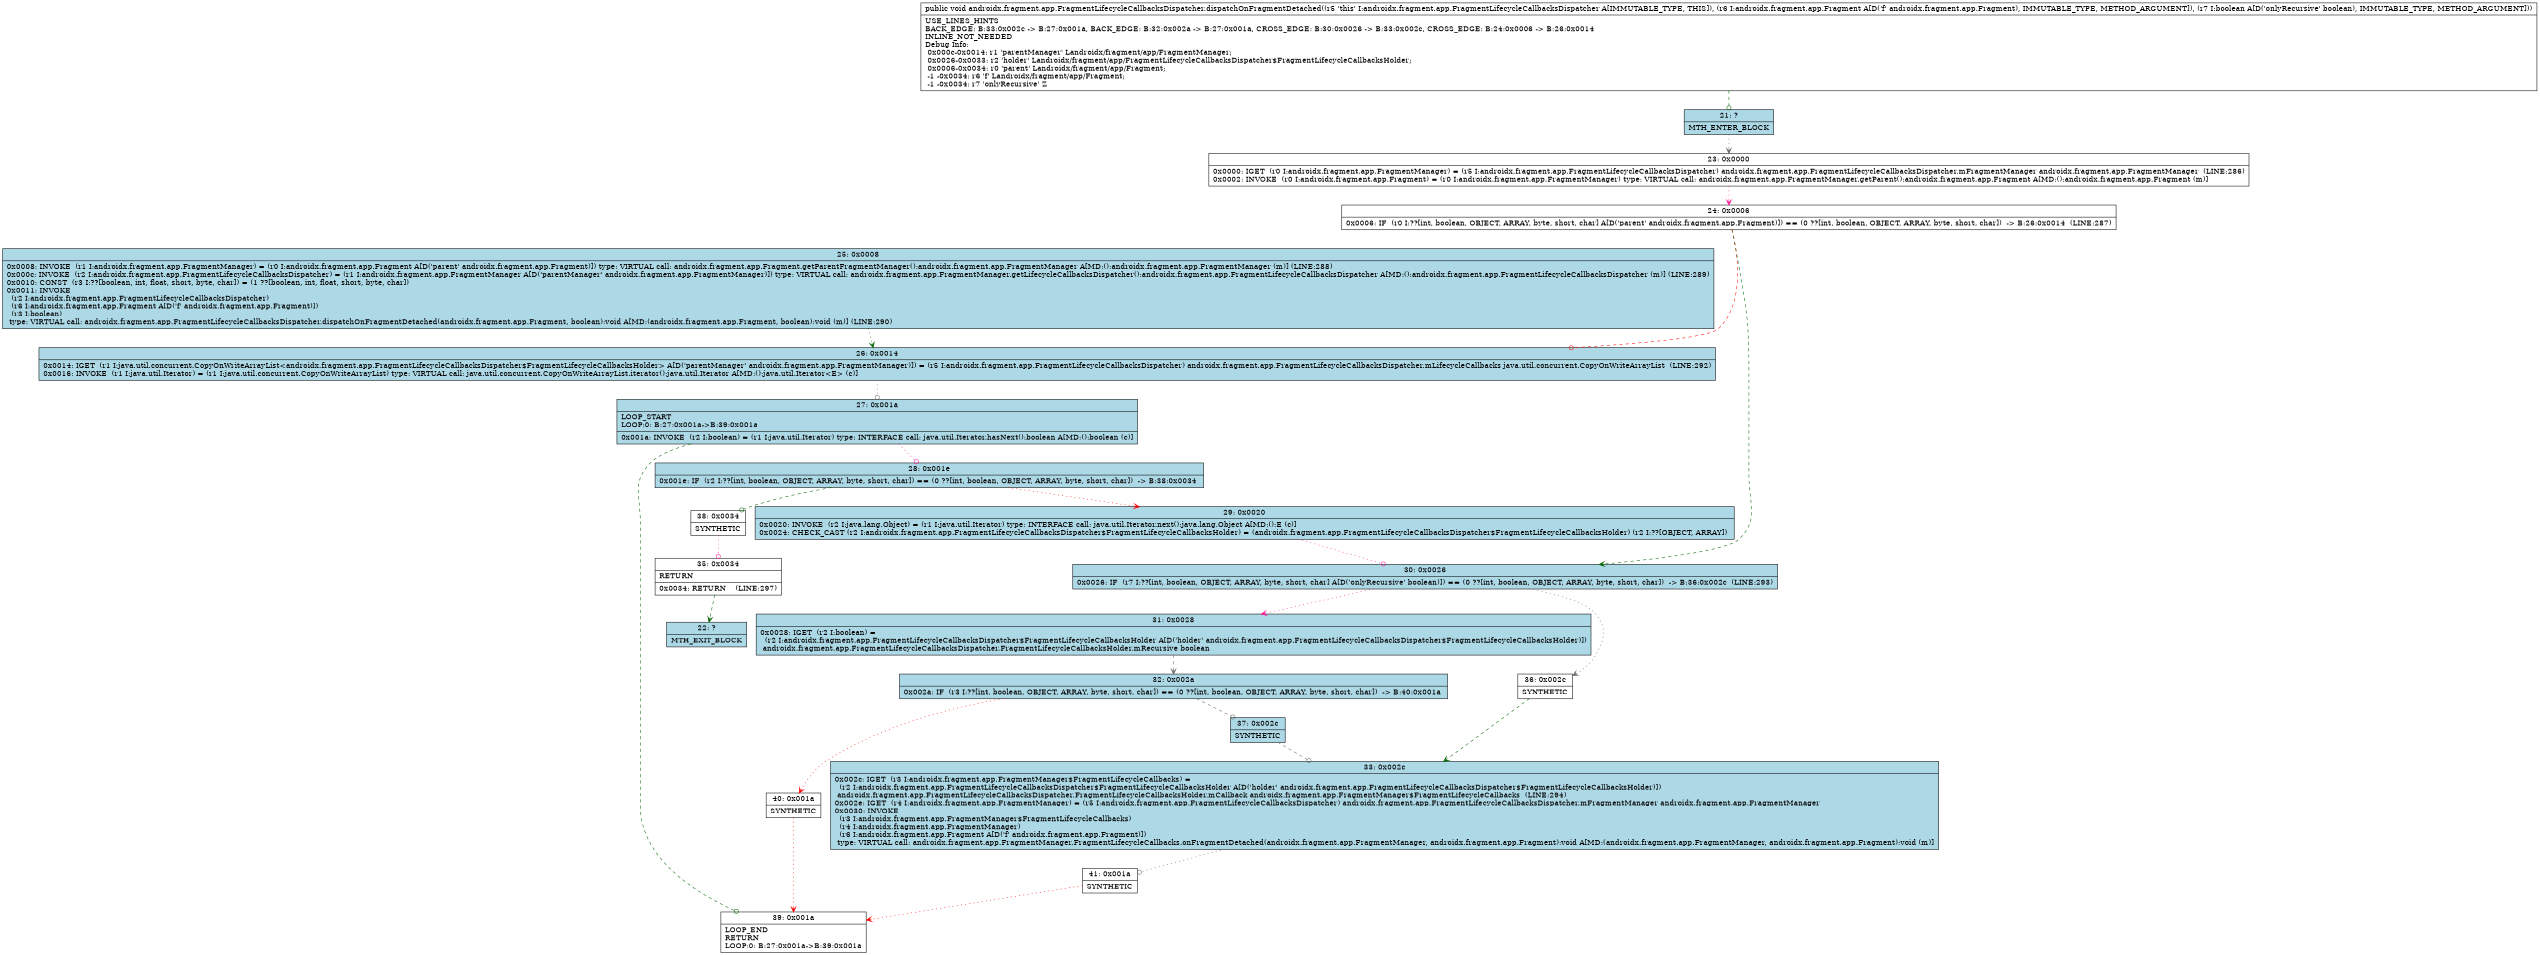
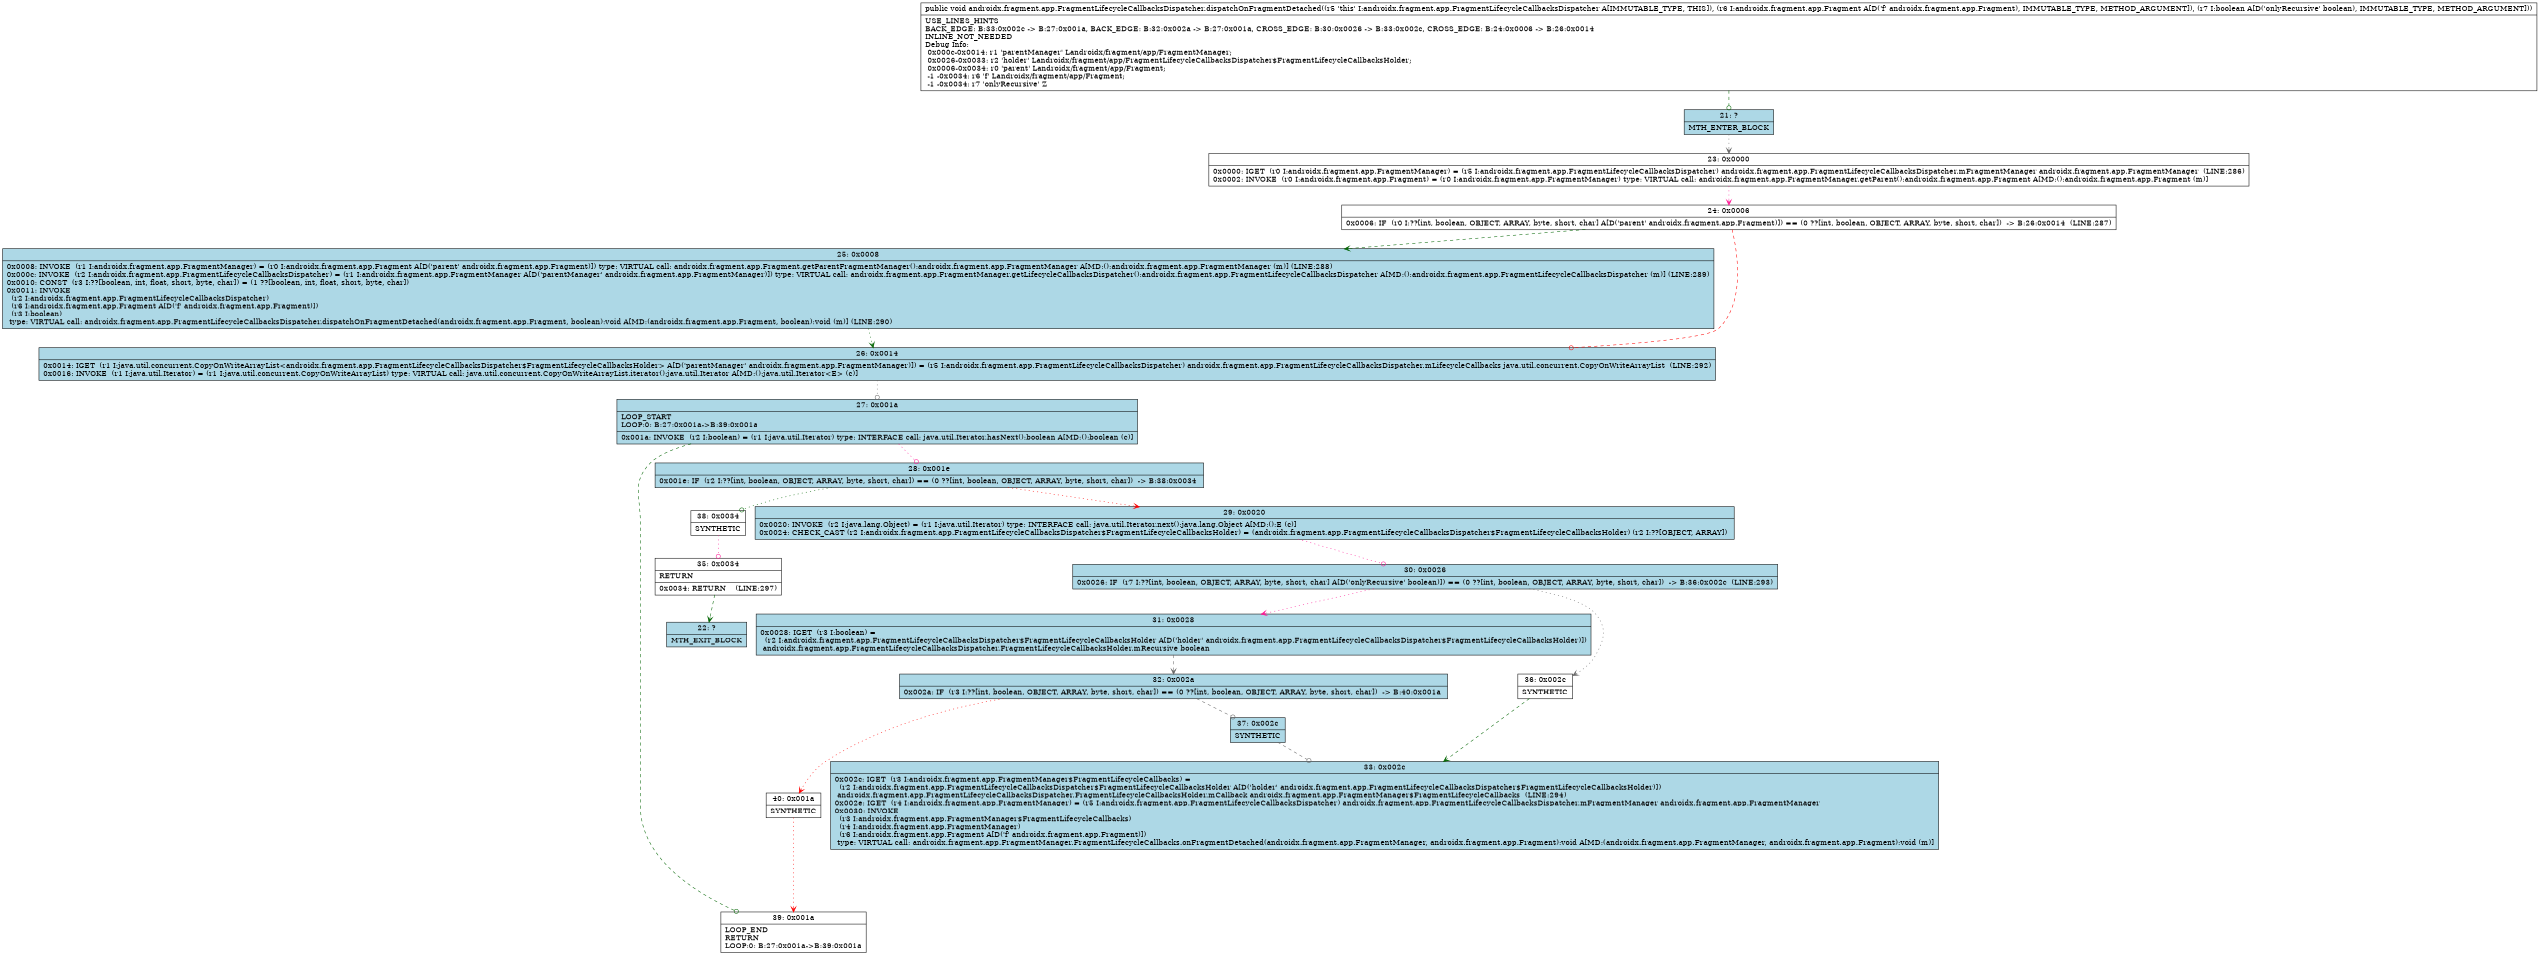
(1749, 454) -> (1468, 239)
(787, 496) -> (787, 496)
(820, 633) -> (820, 633)
(1110, 881) -> none
